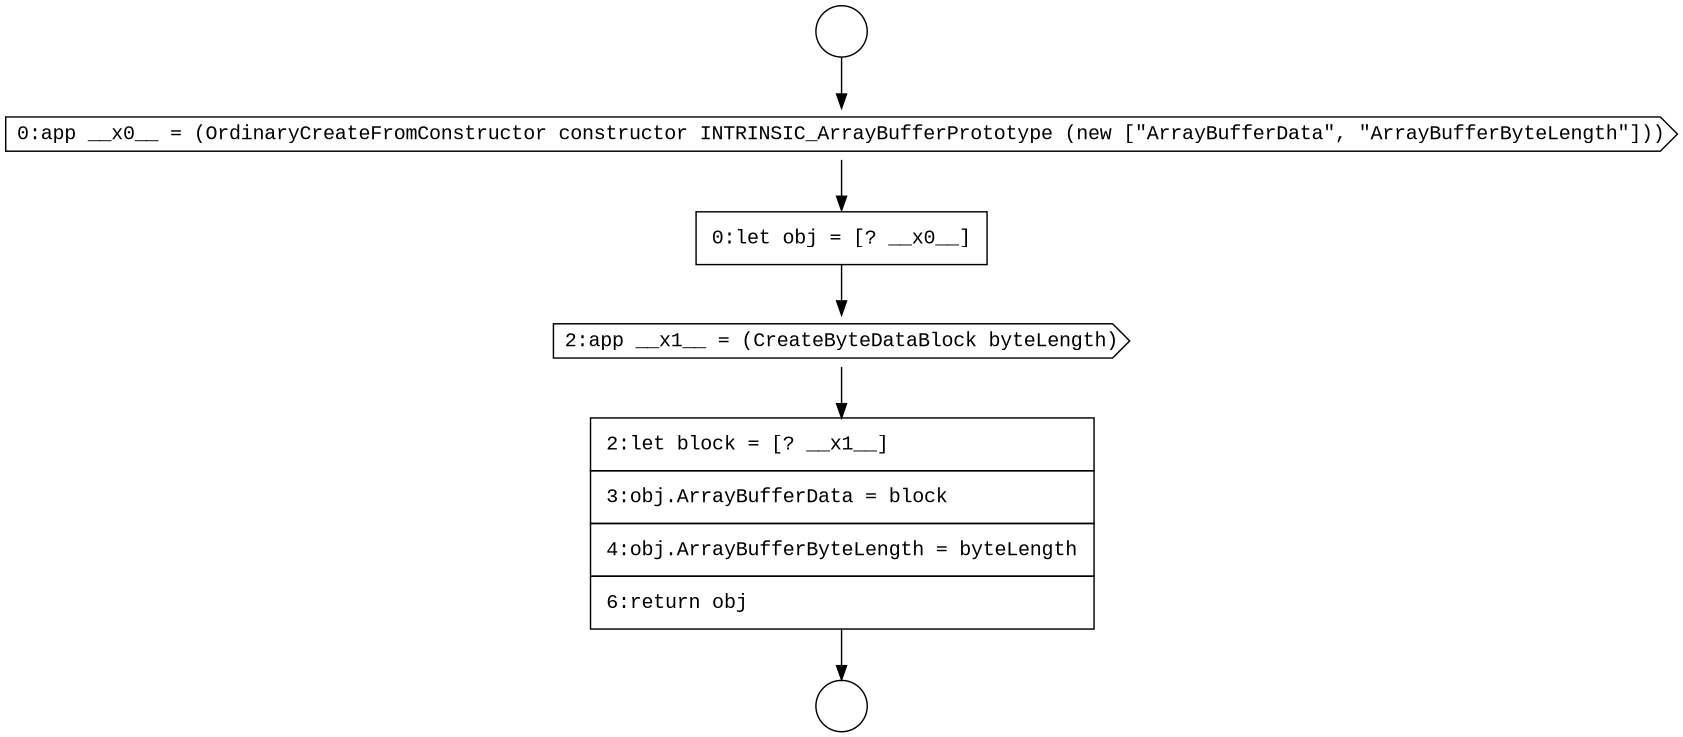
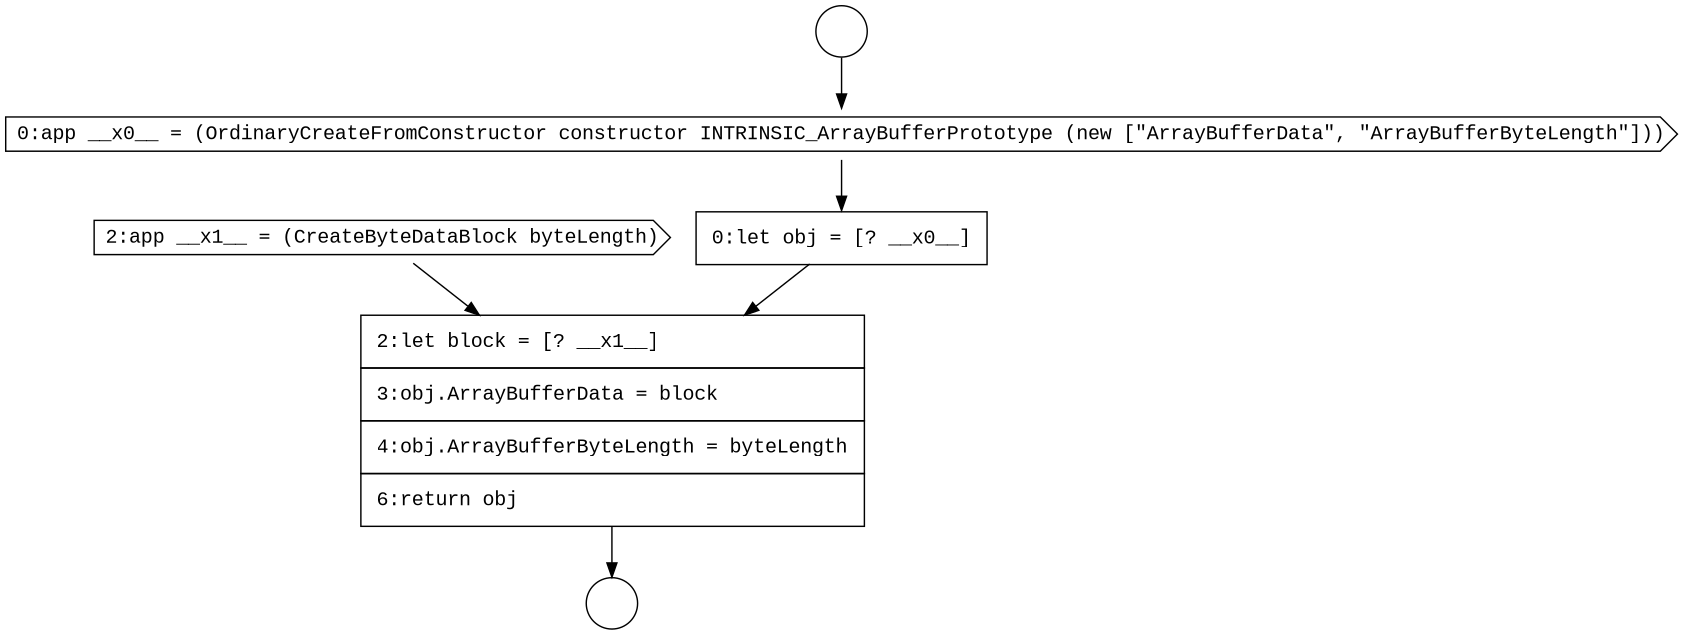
(842, 282) -> (783, 285)
